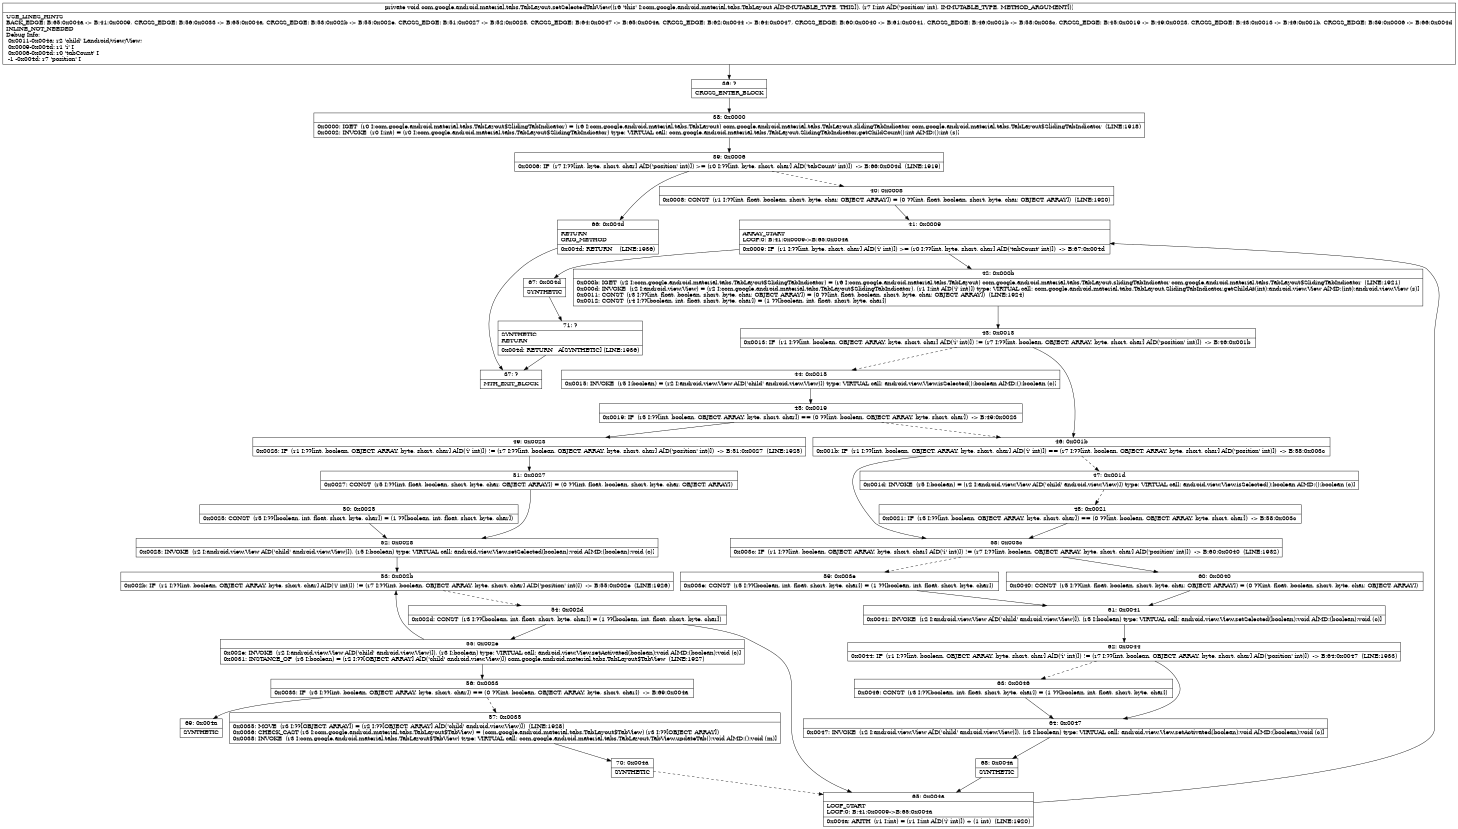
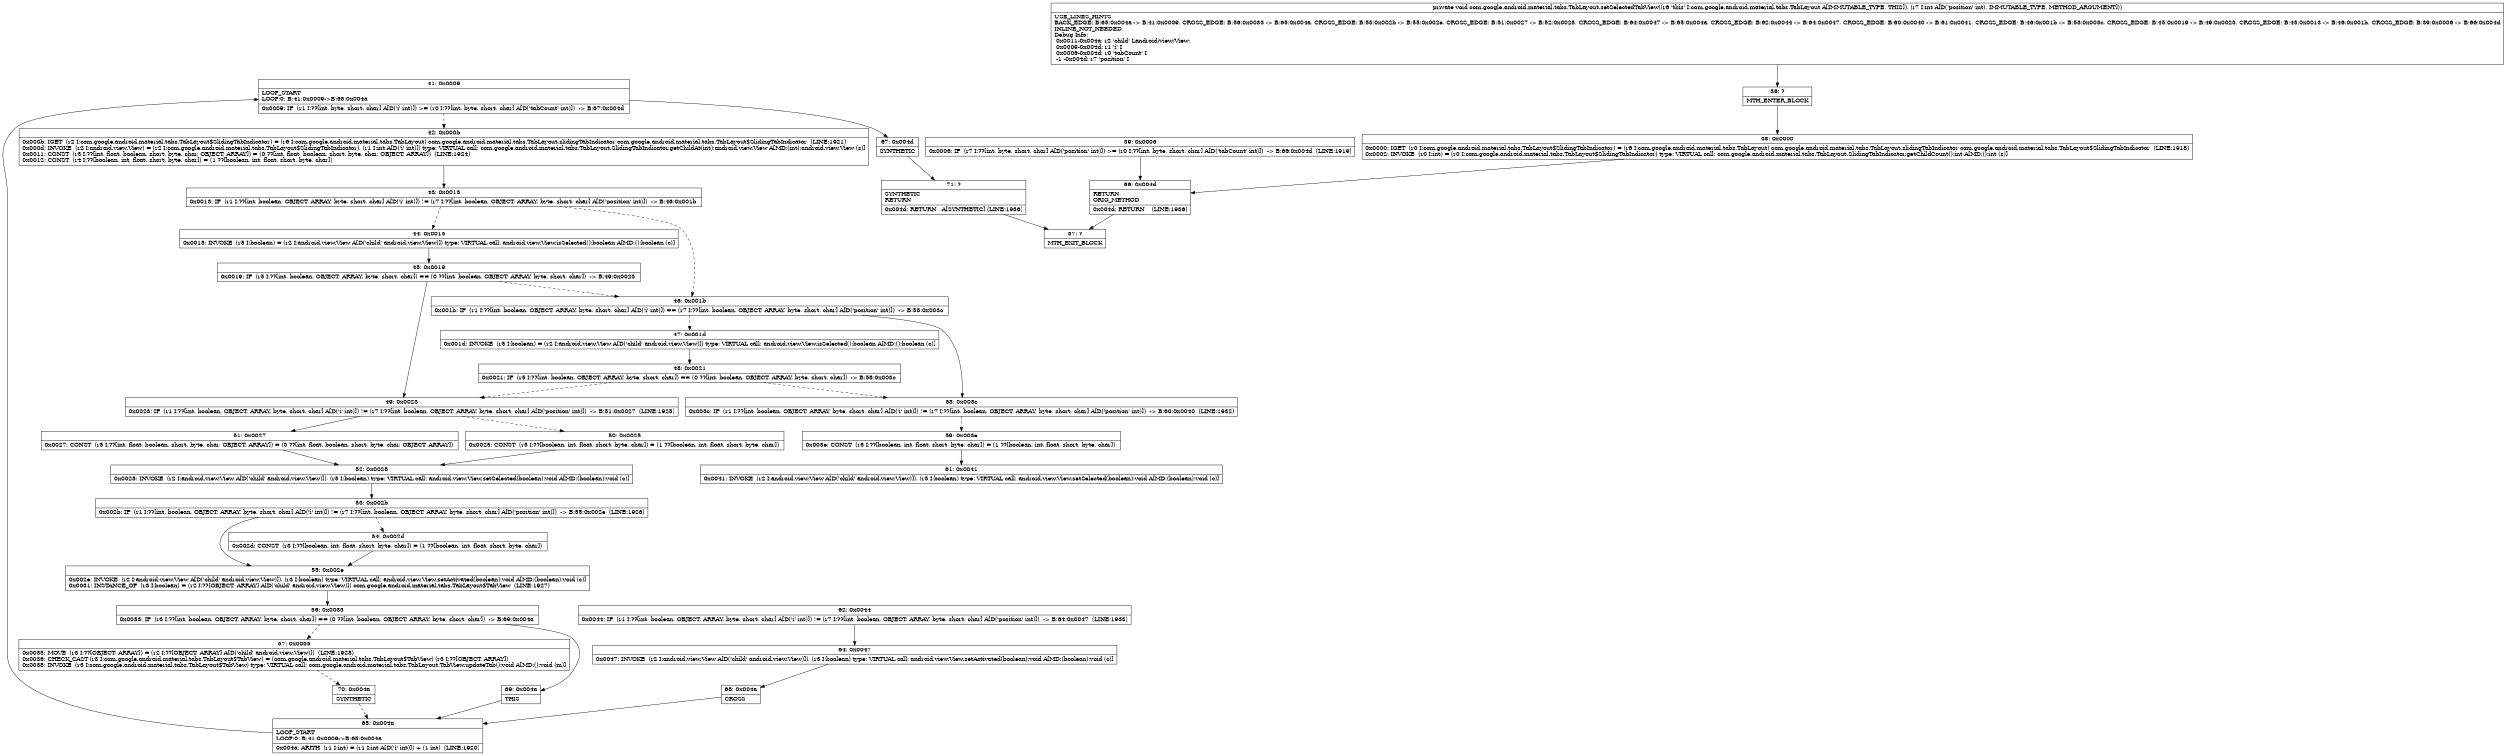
(729, 93) -> (1777, 101)
(729, 143) -> (1409, 176)
(887, 196) -> none
(764, 234) -> (281, 93)
(959, 260) -> (444, 119)
(1070, 382) -> (654, 220)
none -> (548, 390)
none -> (511, 424)
(1101, 495) -> (690, 354)
(1050, 530) -> (824, 390)
(1215, 581) -> none
(402, 622) -> (222, 537)
(1124, 631) -> none
(791, 684) -> (471, 709)
(1013, 688) -> none
(201, 733) -> (512, 699)
(581, 752) -> (327, 677)
(997, 772) -> (735, 699)
